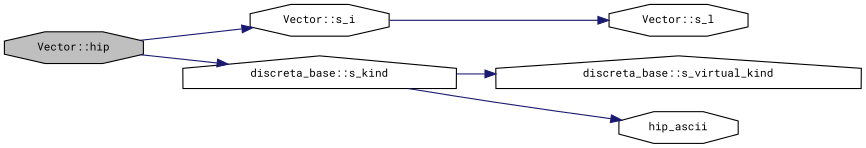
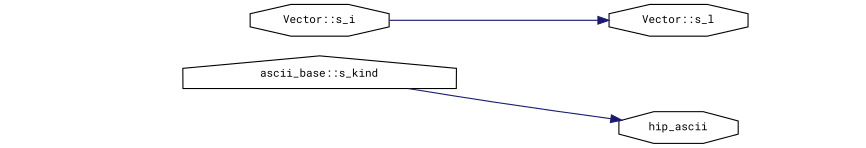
(74, 48) -> none
(320, 74) -> (320, 74)
(679, 74) -> none
